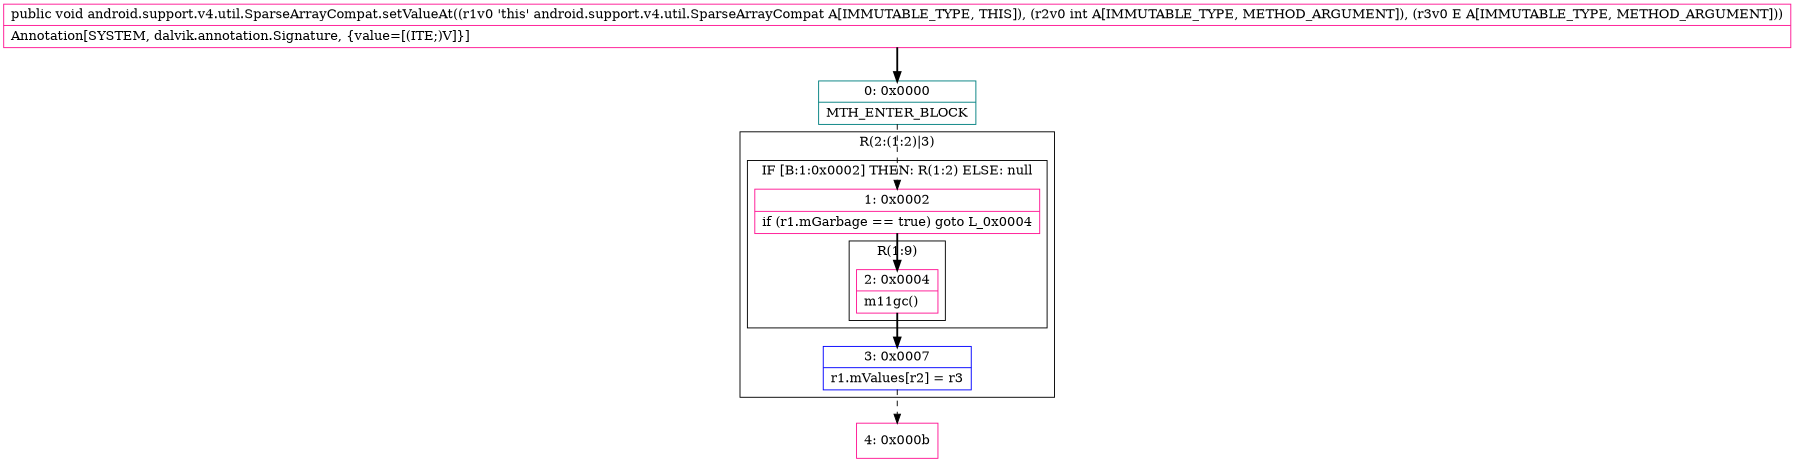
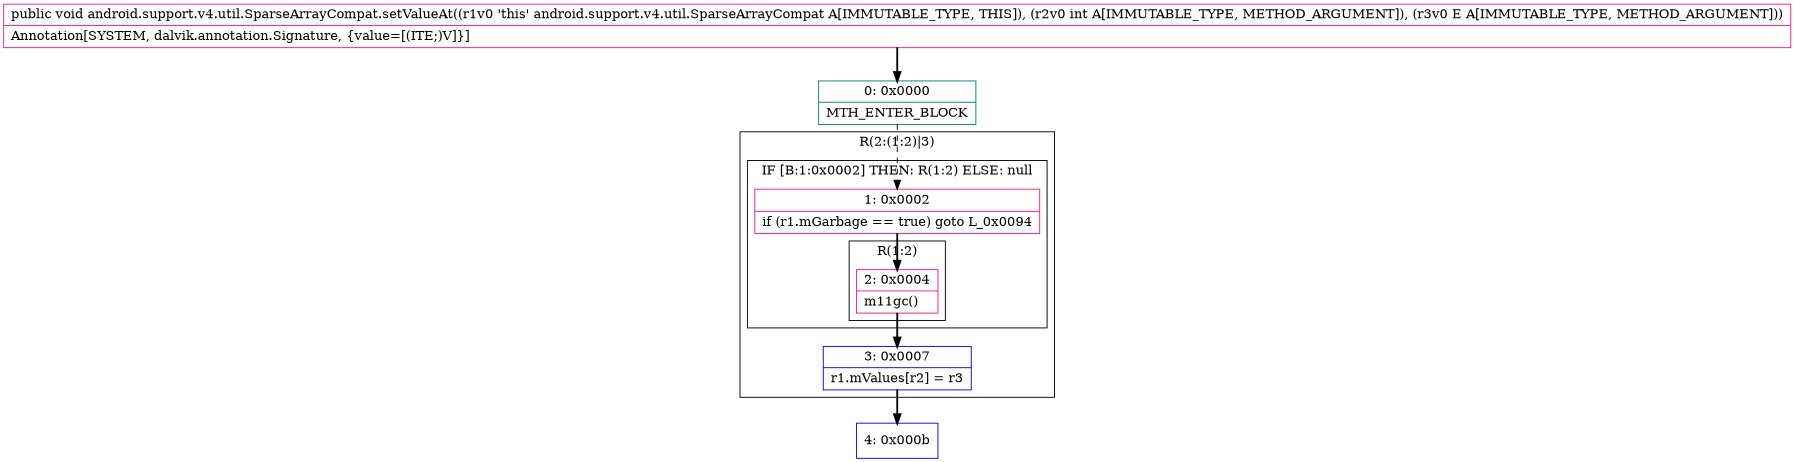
(897, 222) -> (897, 222)
(897, 252) -> (897, 252)
(897, 403) -> (897, 403)
(897, 441) -> (897, 441)
